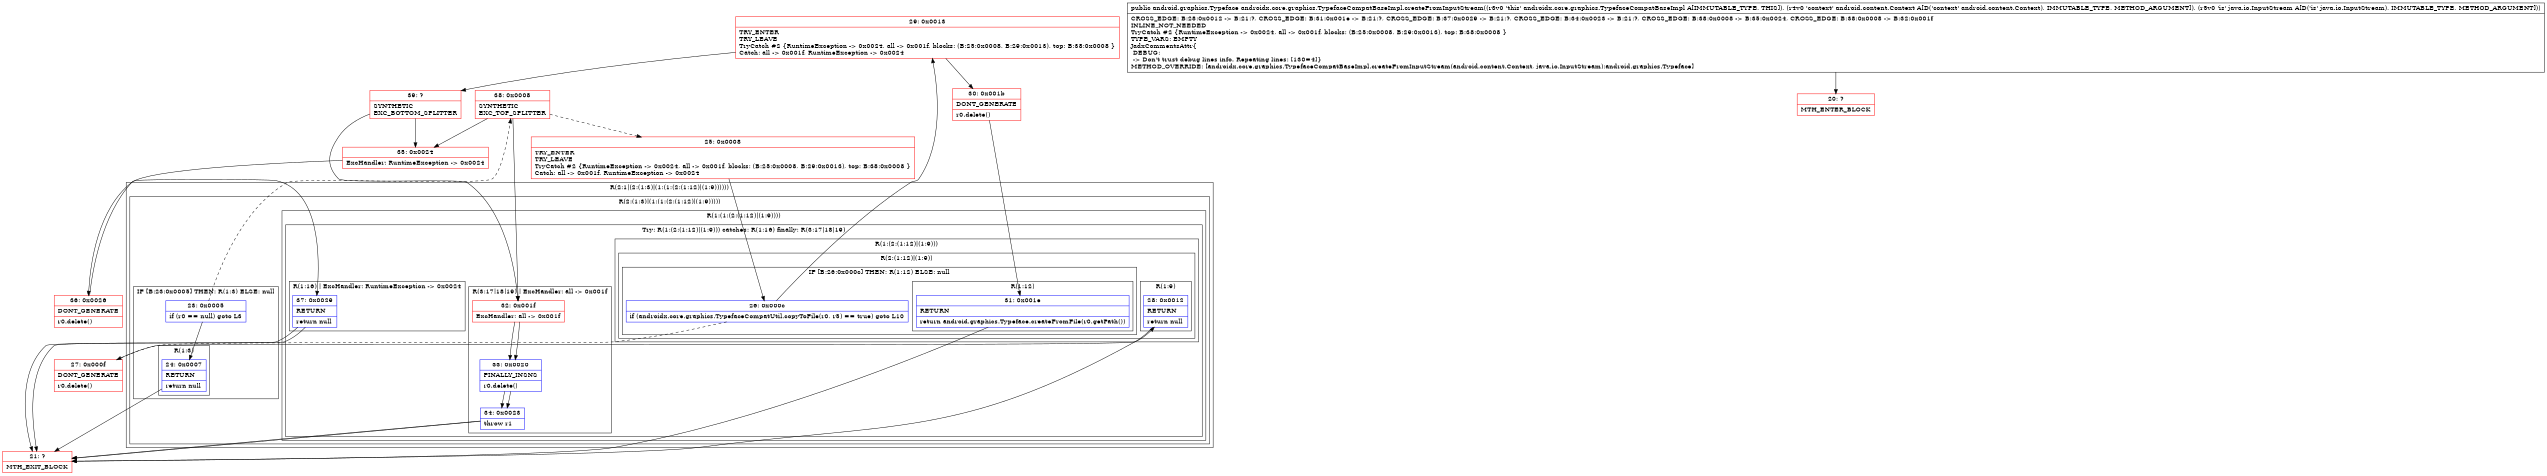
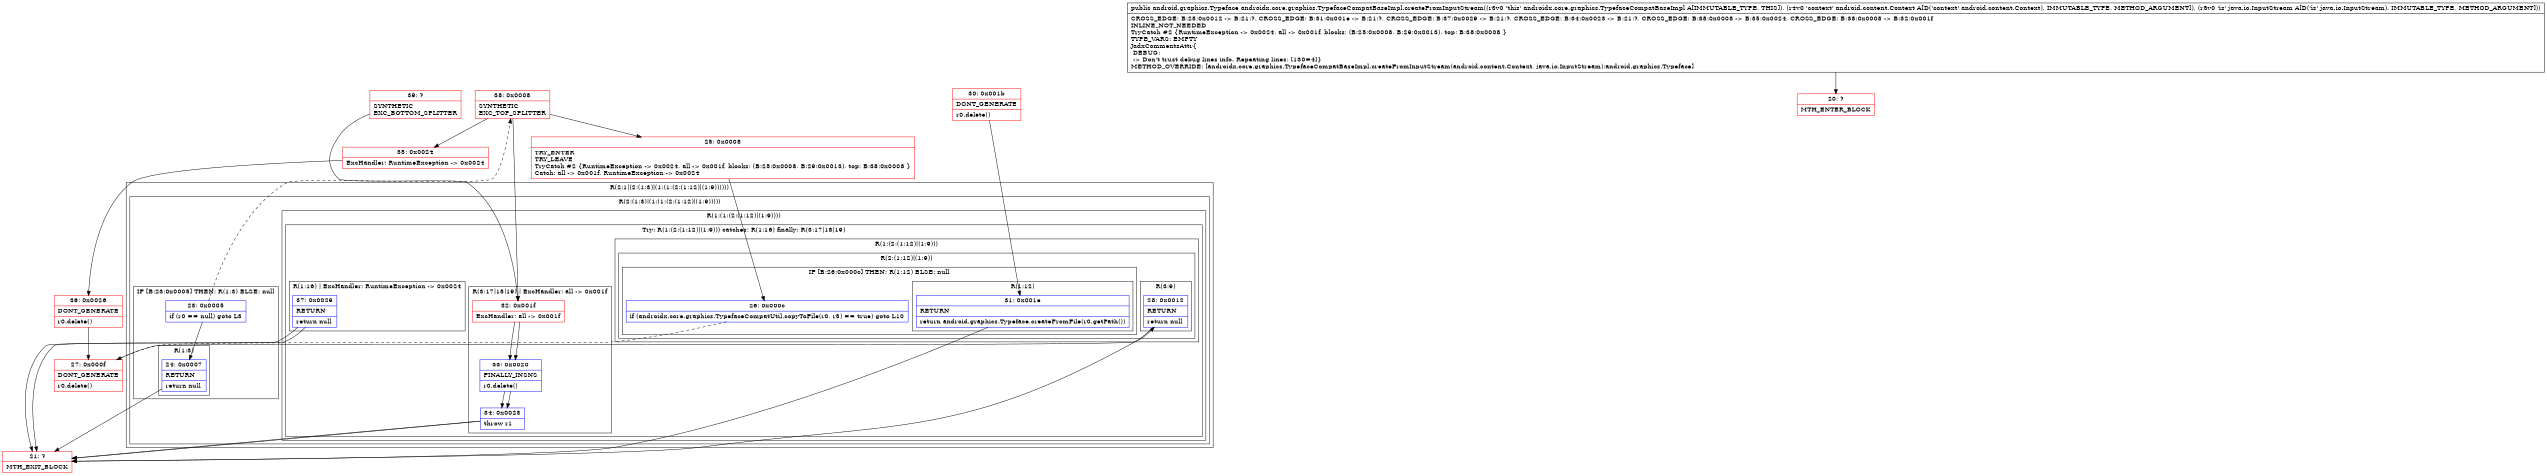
(928, 38) -> none
(593, 125) -> (593, 125)
(415, 131) -> none
(206, 179) -> (88, 340)
(1166, 287) -> (1166, 287)
